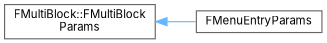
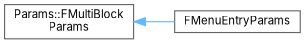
(80, 22) -> (69, 22)
